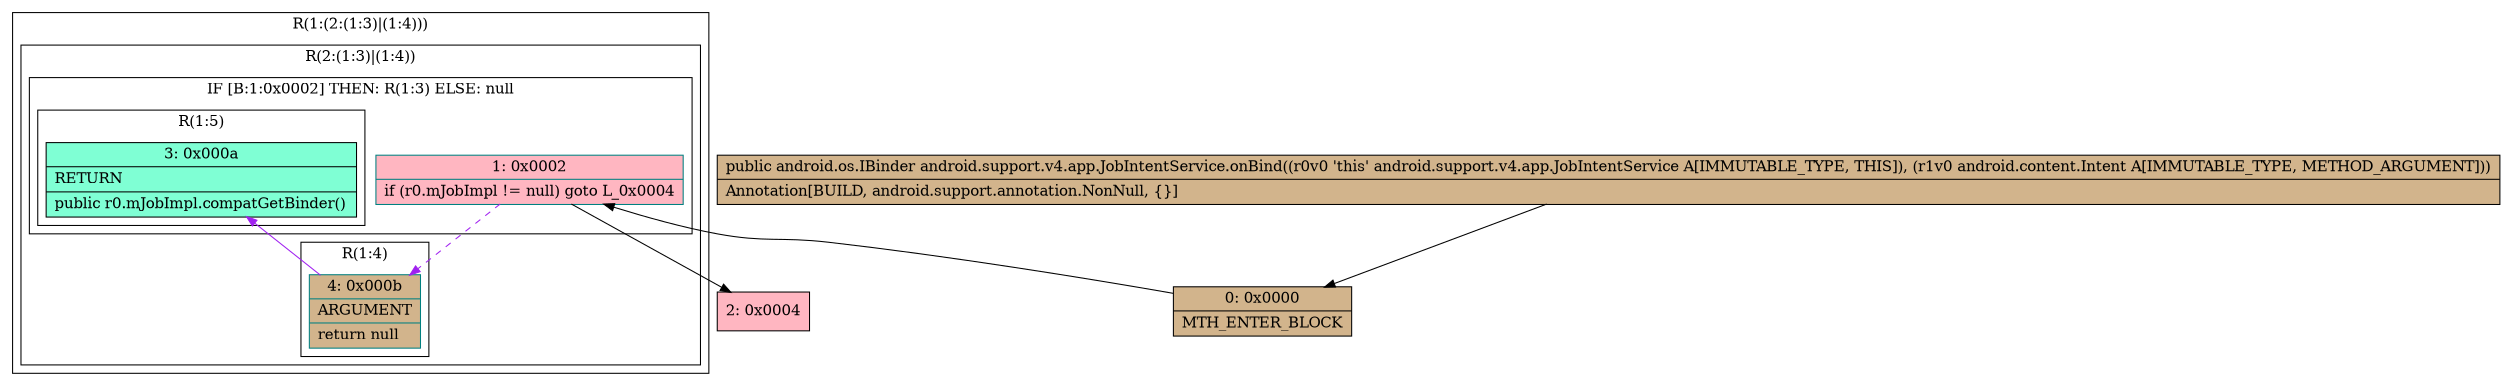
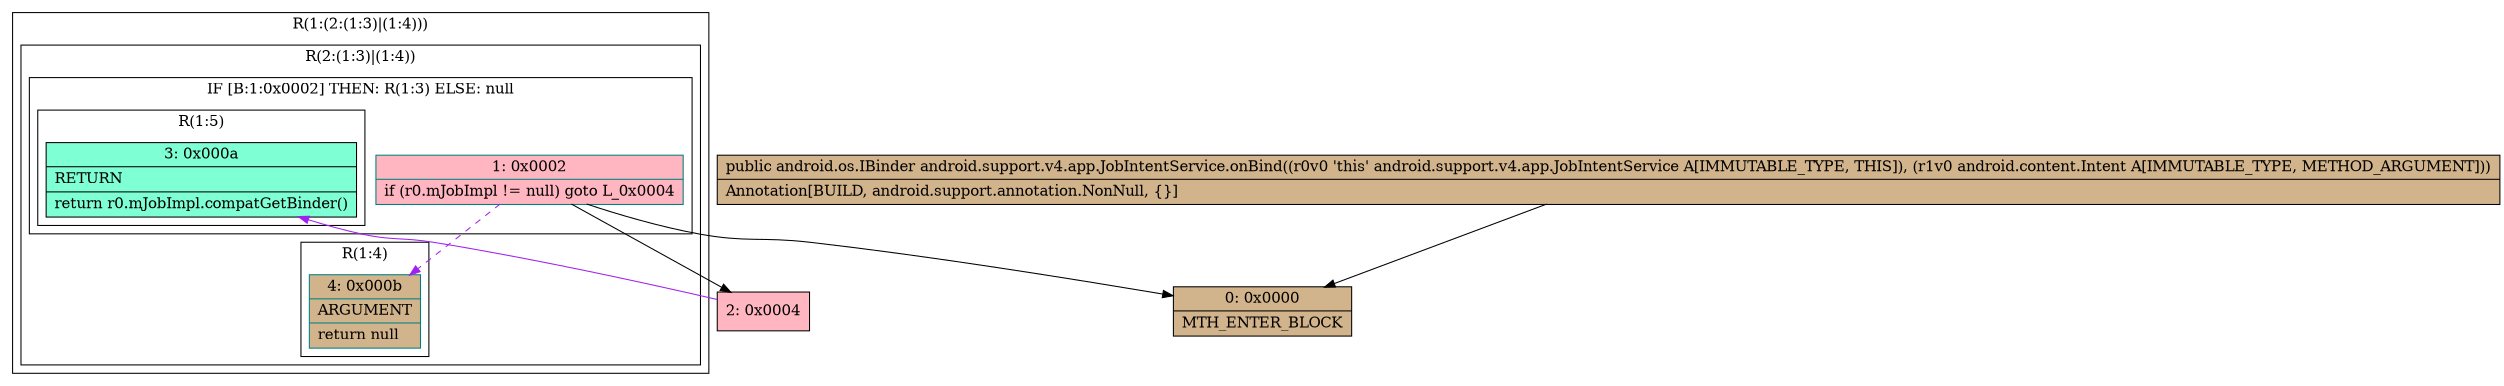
(200, 204) -> (201, 204)
(288, 249) -> (513, 256)
(893, 250) -> (874, 250)
